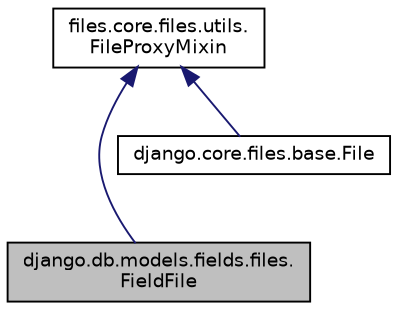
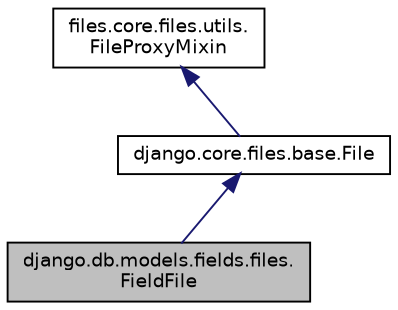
(100, 164) -> (205, 216)
